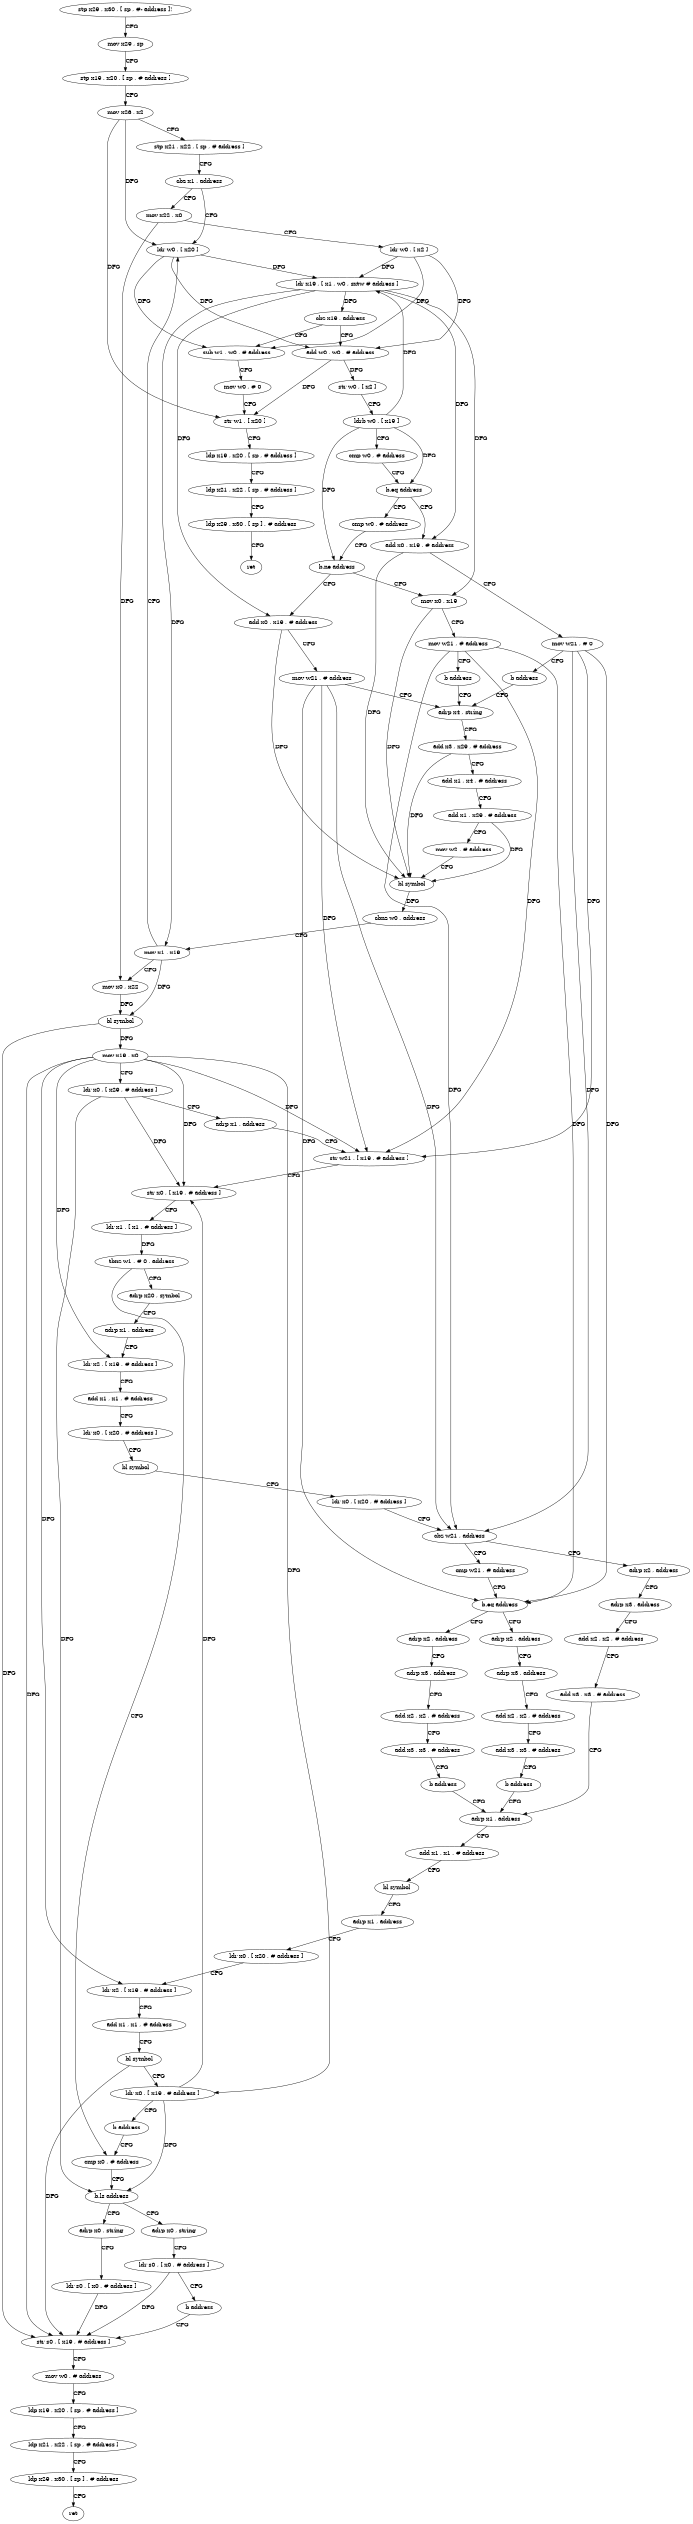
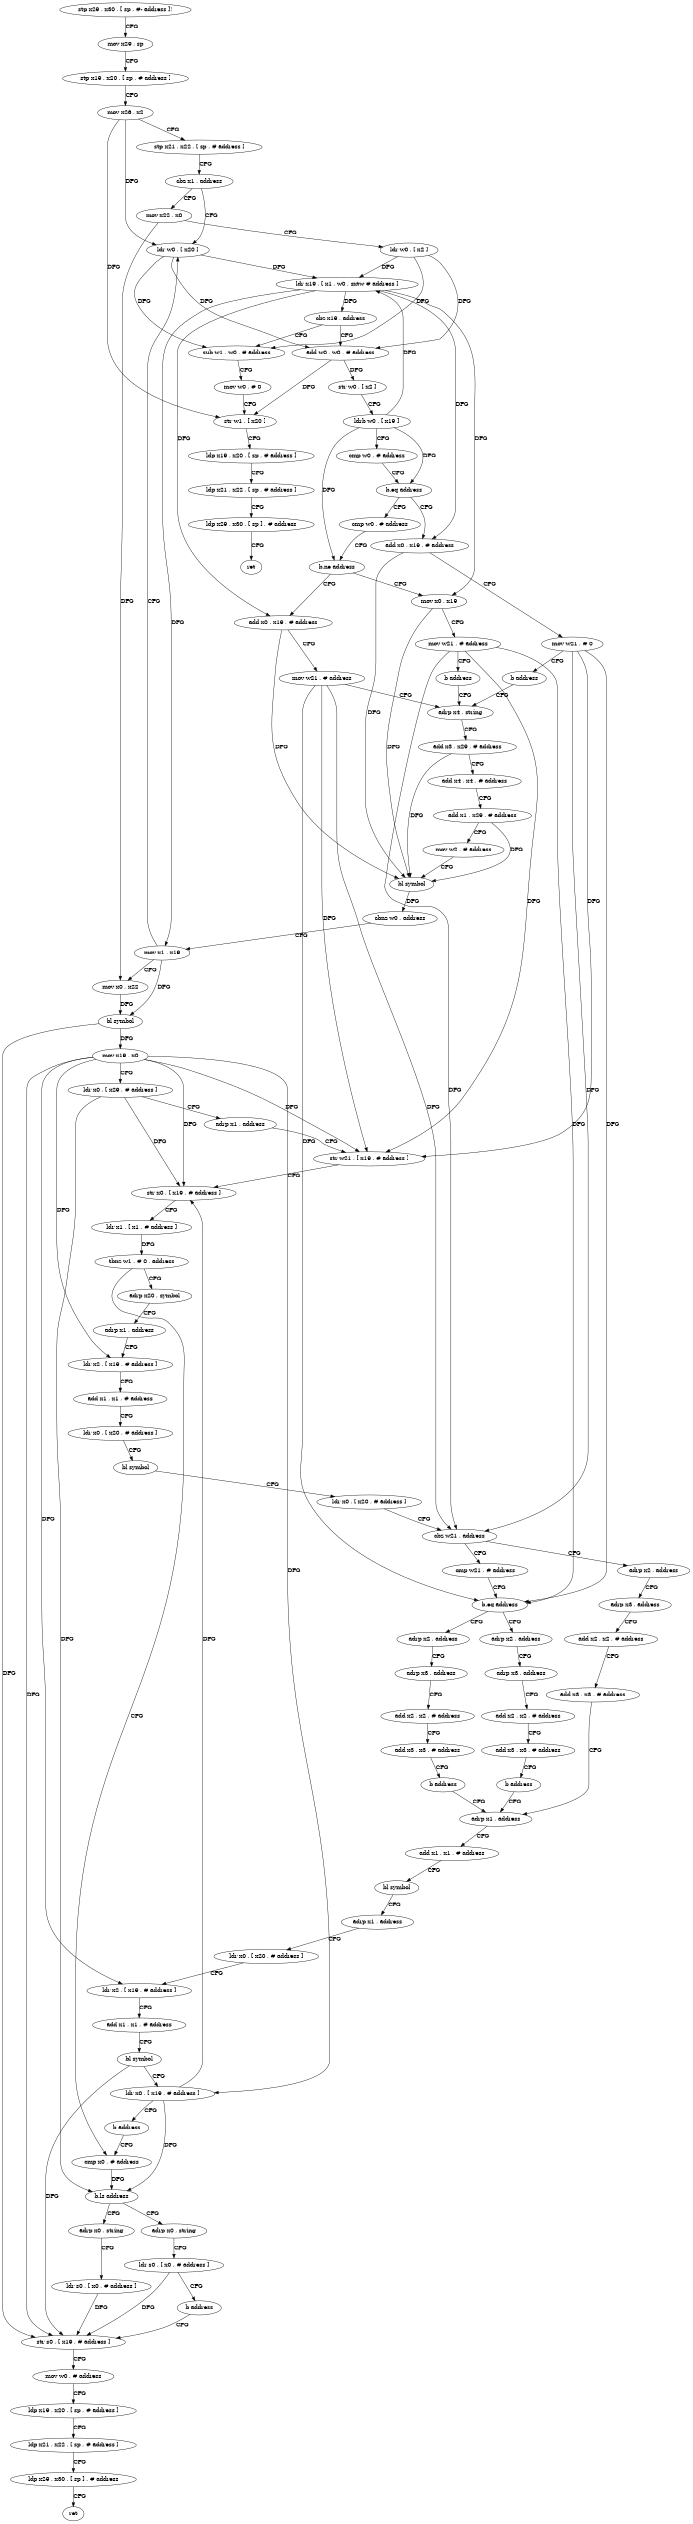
(475, 781) -> (475, 781)
(118, 2180) -> (118, 2180)
